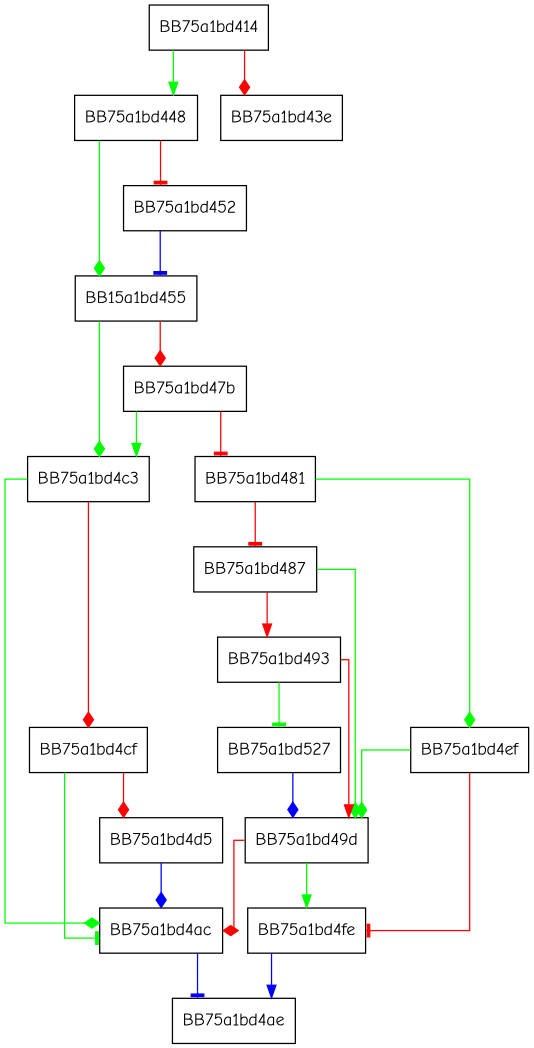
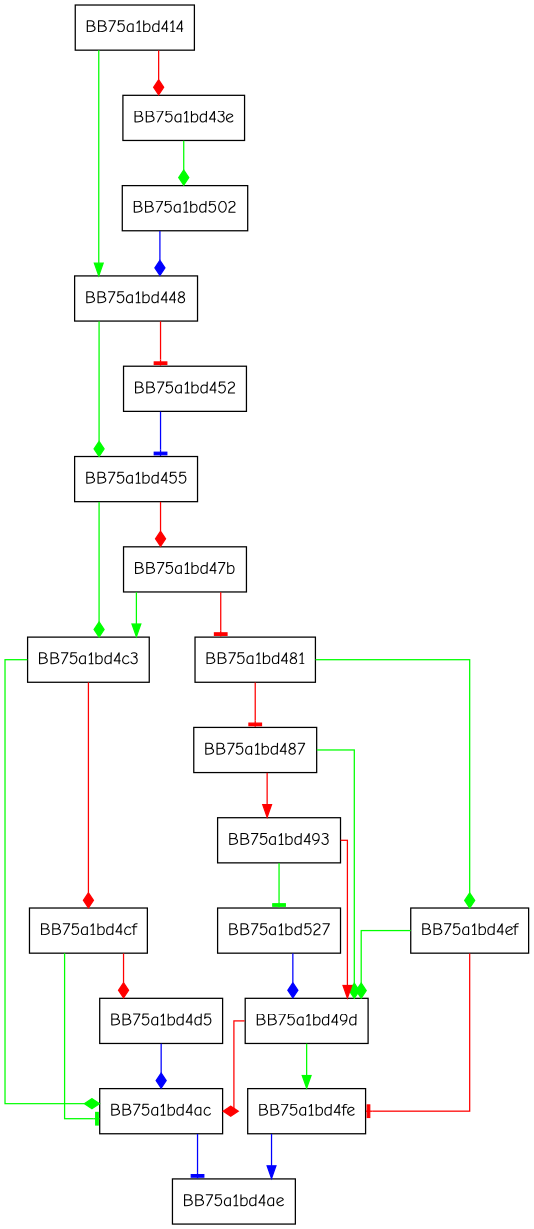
none -> (185, 208)
(136, 298) -> (136, 479)
